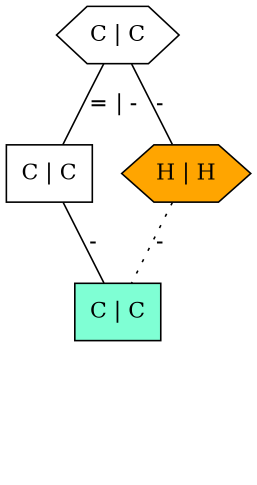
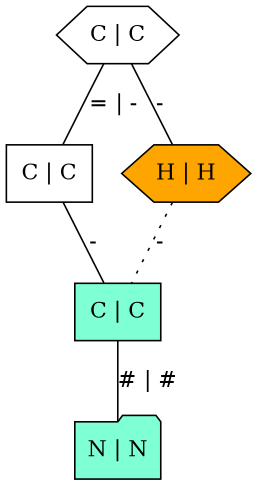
none -> (118, 450)
